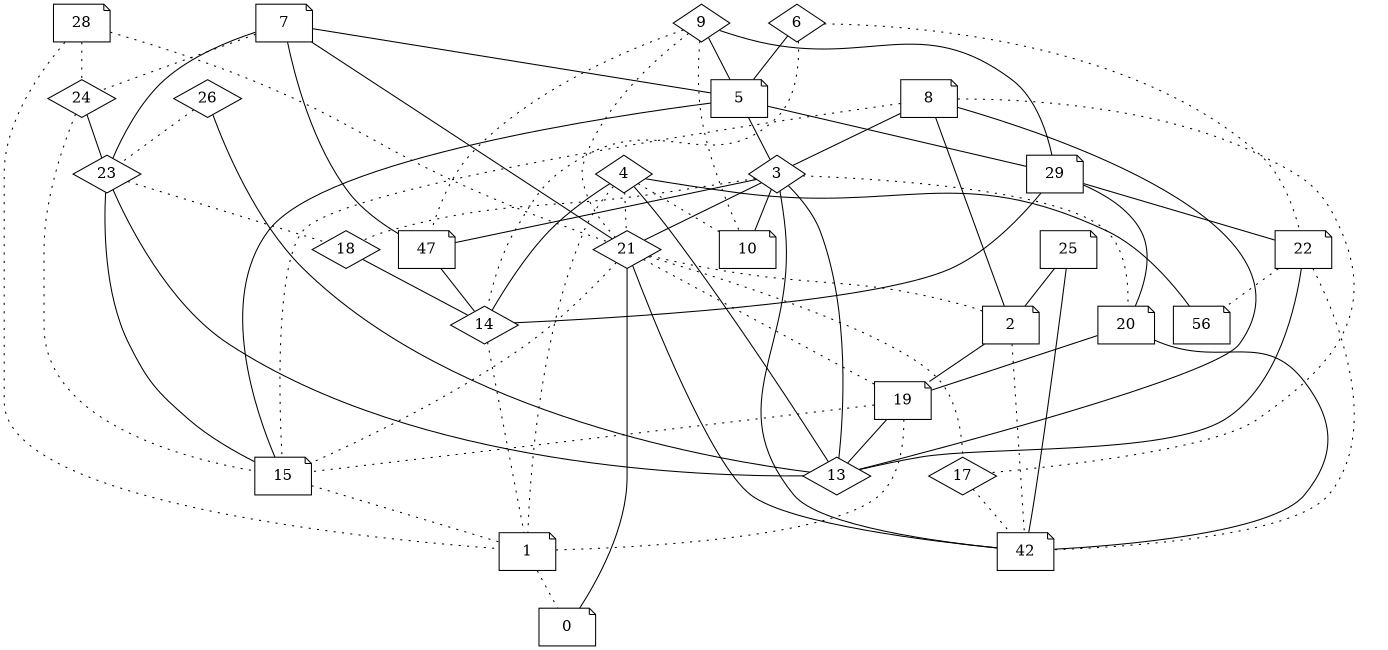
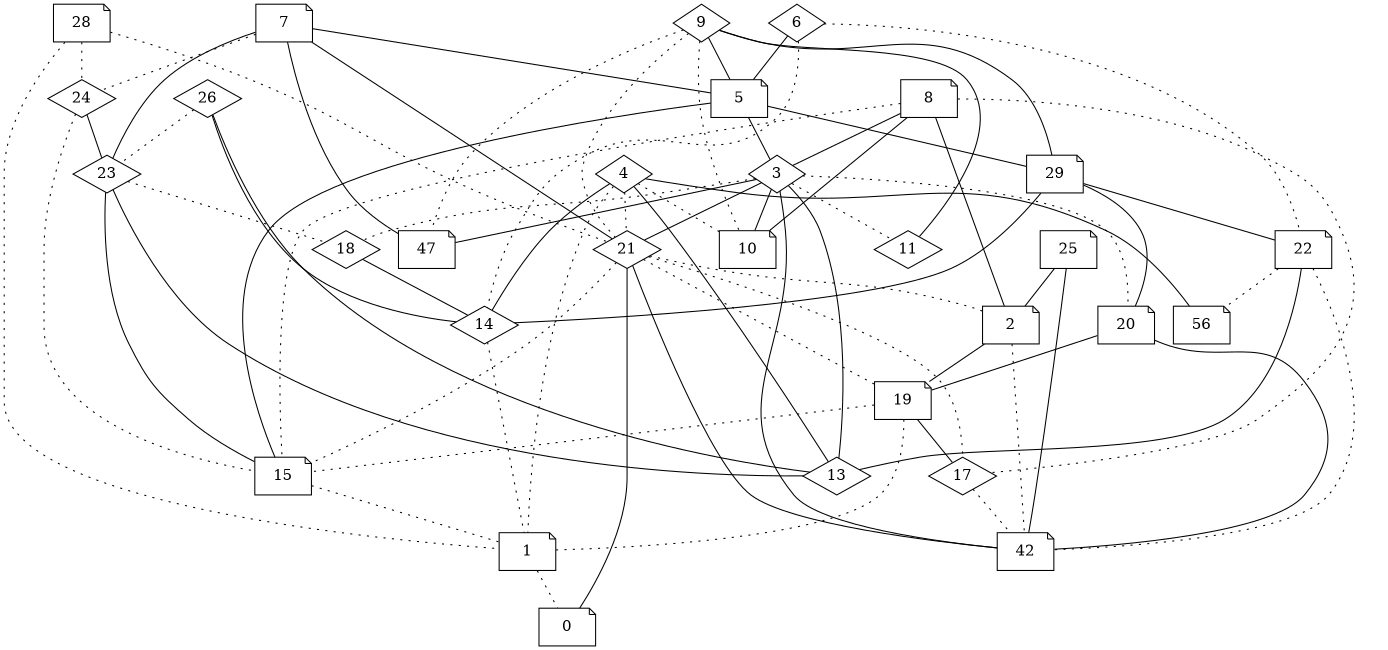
none -> (908, 250)
(458, 290) -> (348, 295)
(1242, 336) -> (842, 171)
(867, 441) -> (935, 441)
